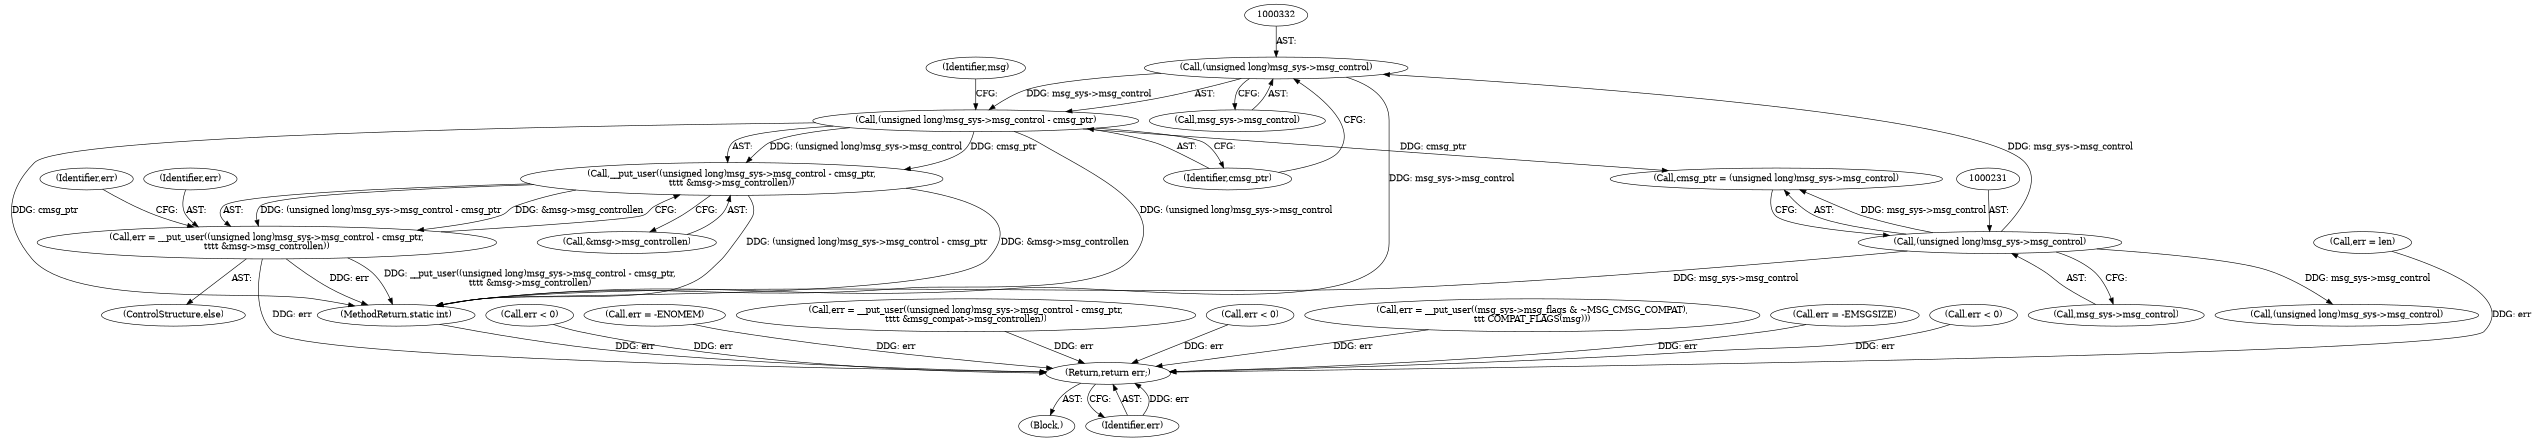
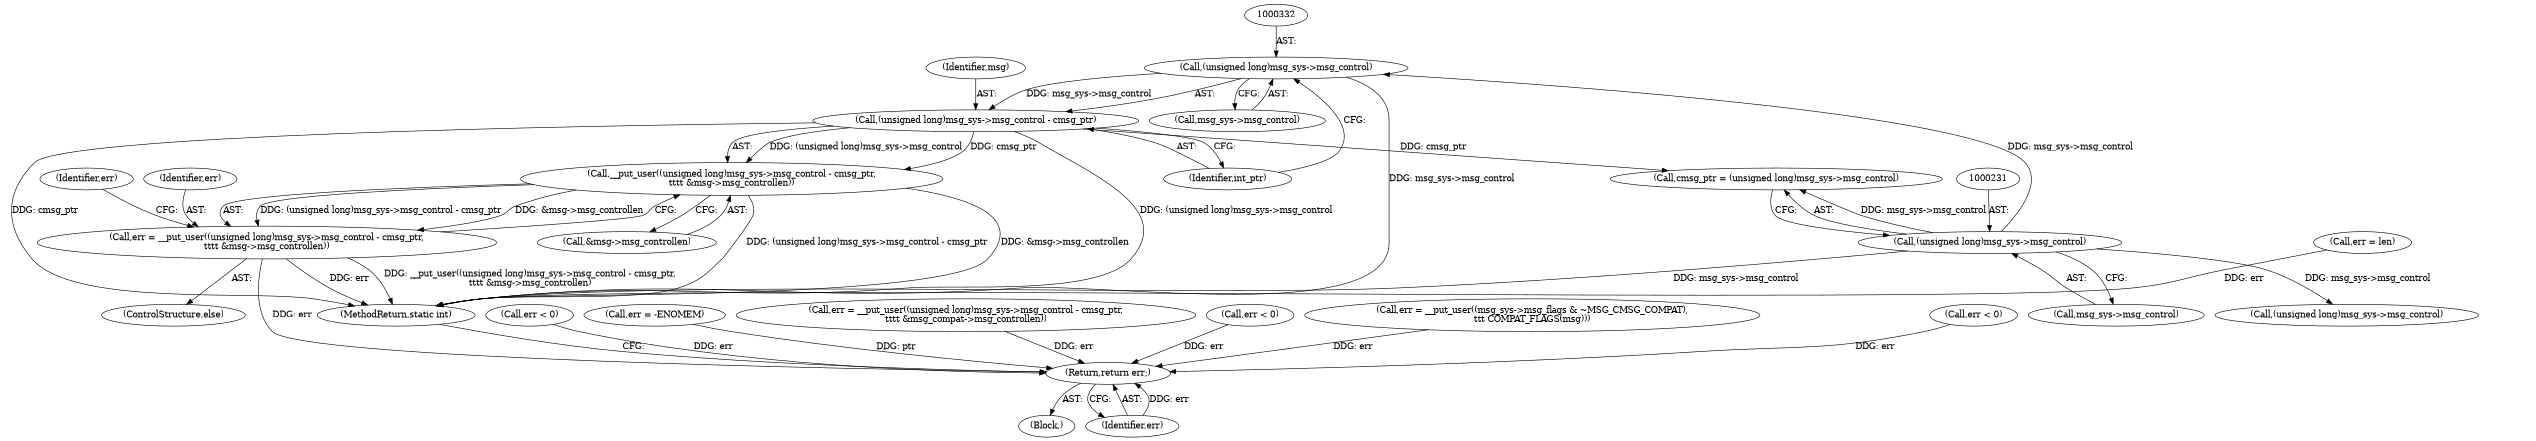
(988, 94) -> (988, 94)
(1228, 179) -> (1228, 179)
(1845, 315) -> none
(635, 347) -> (635, 347)
(896, 347) -> (896, 347)
(1902, 360) -> (1386, 294)
